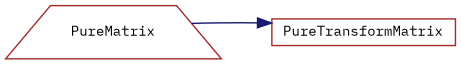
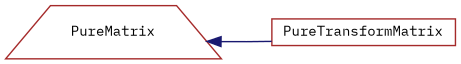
(225, 23) -> (246, 42)
